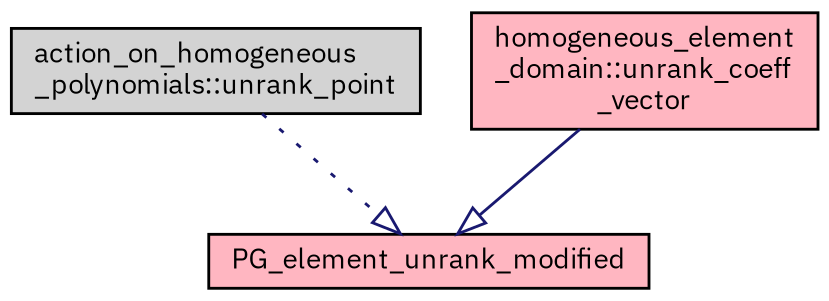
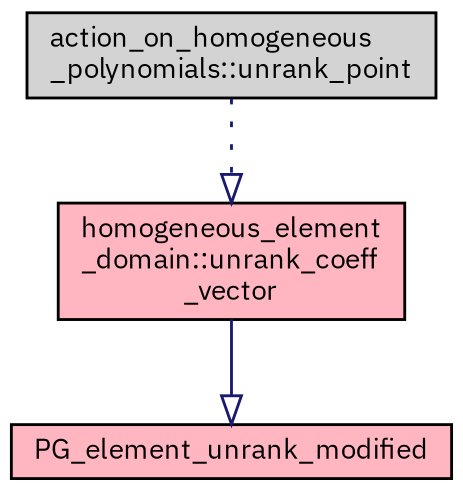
(320, 164) -> (231, 137)
